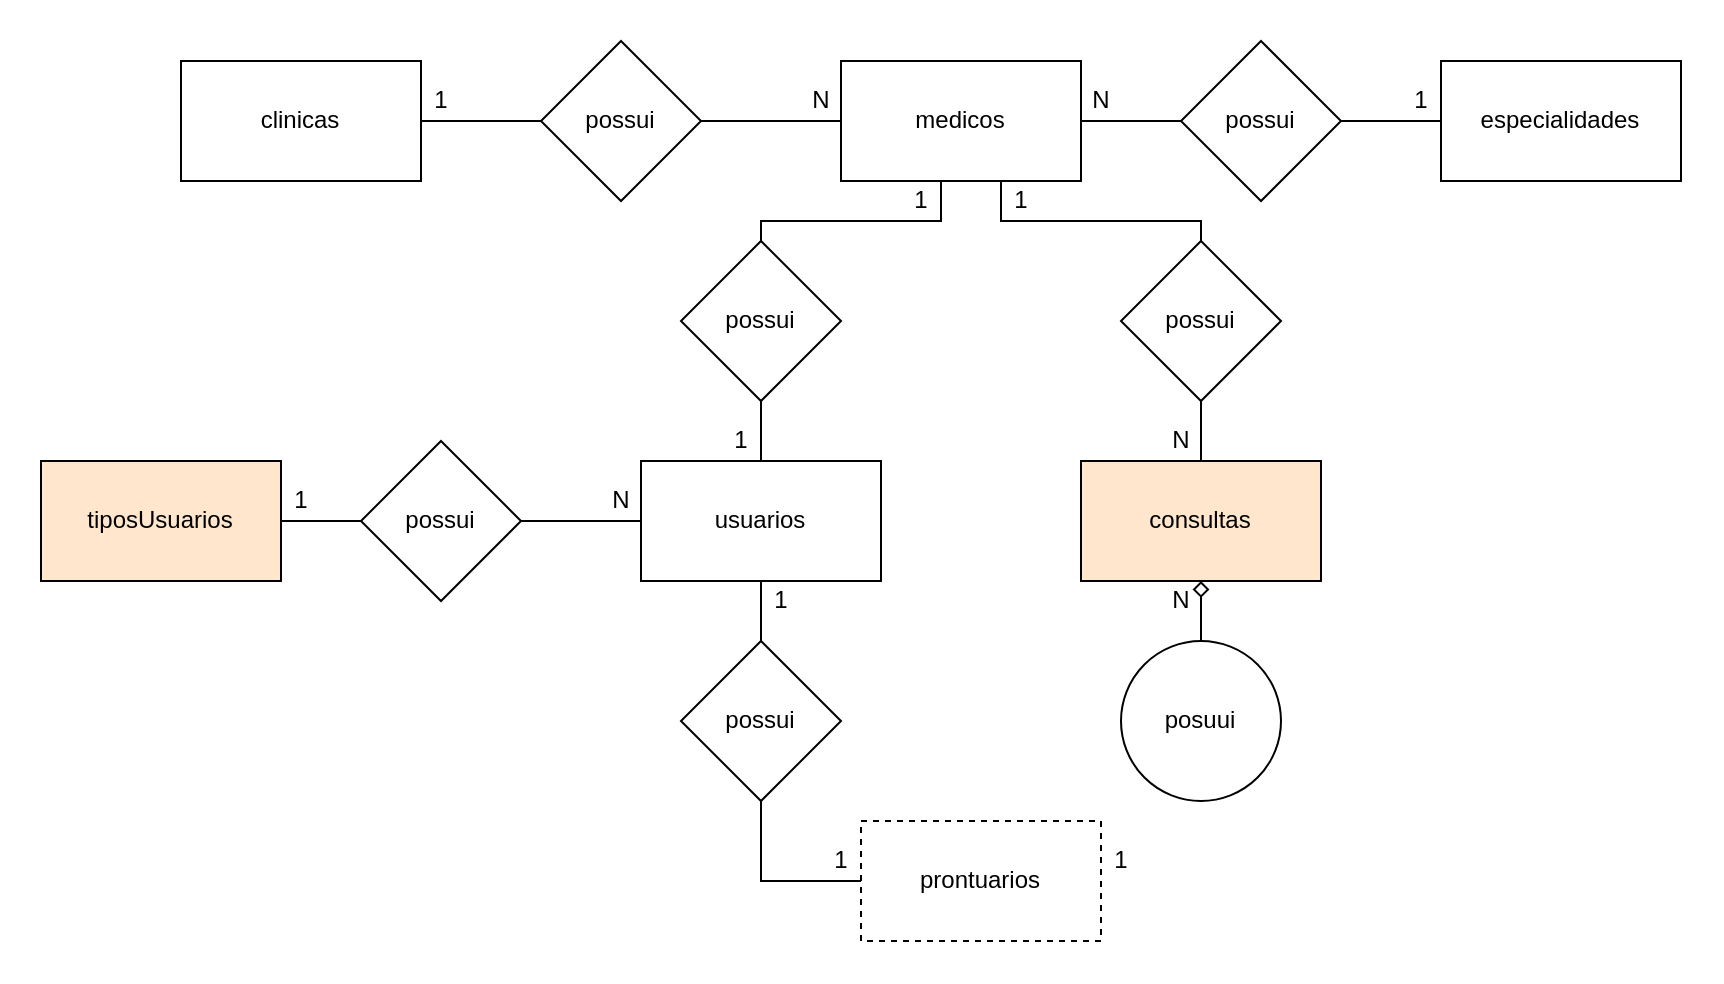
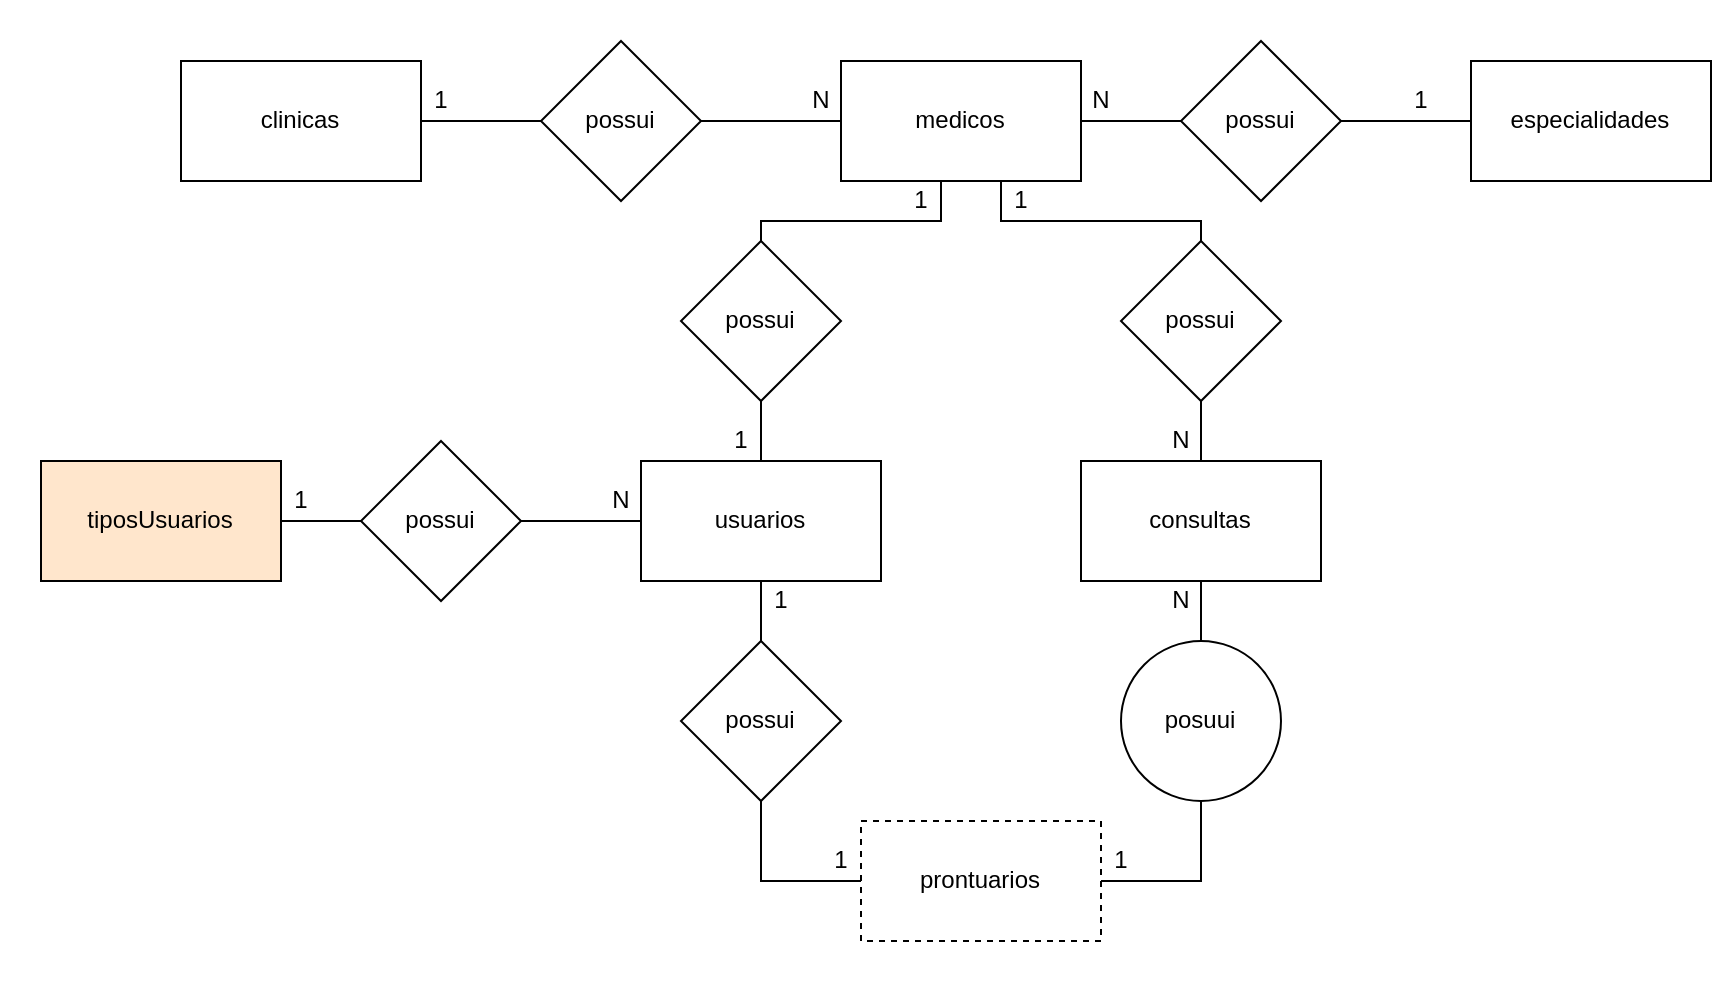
(1561, 121) -> (1591, 121)
(1201, 521) -> (1201, 521)
(1201, 597) -> (1201, 589)
none -> (1191, 881)
